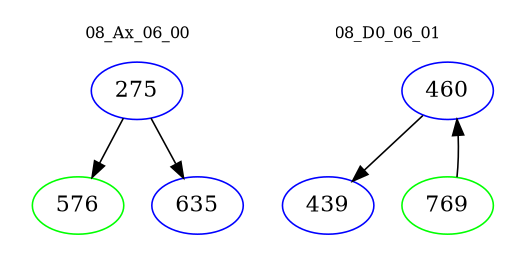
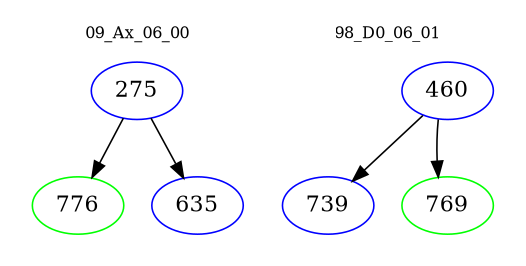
(138, 34) -> (138, 34)
(388, 34) -> (388, 34)
(458, 156) -> (437, 140)
(78, 206) -> (78, 206)
(328, 206) -> (328, 206)
